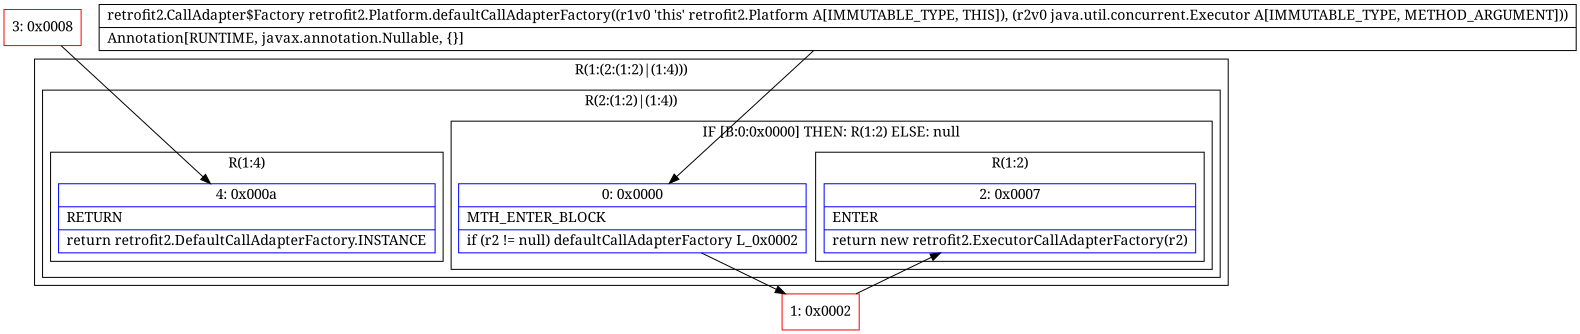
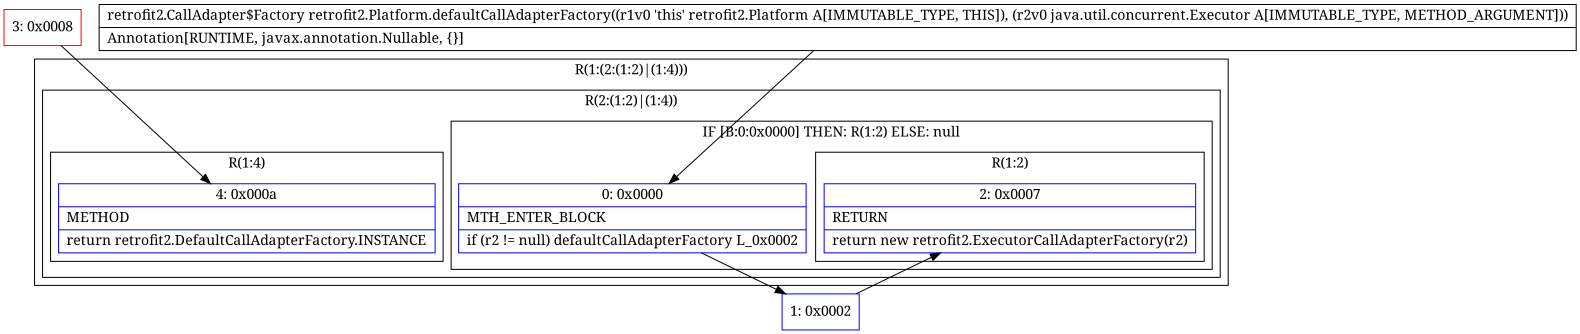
(95, 218) -> (99, 218)
(855, 218) -> (860, 218)
(821, 312) -> (821, 312)
